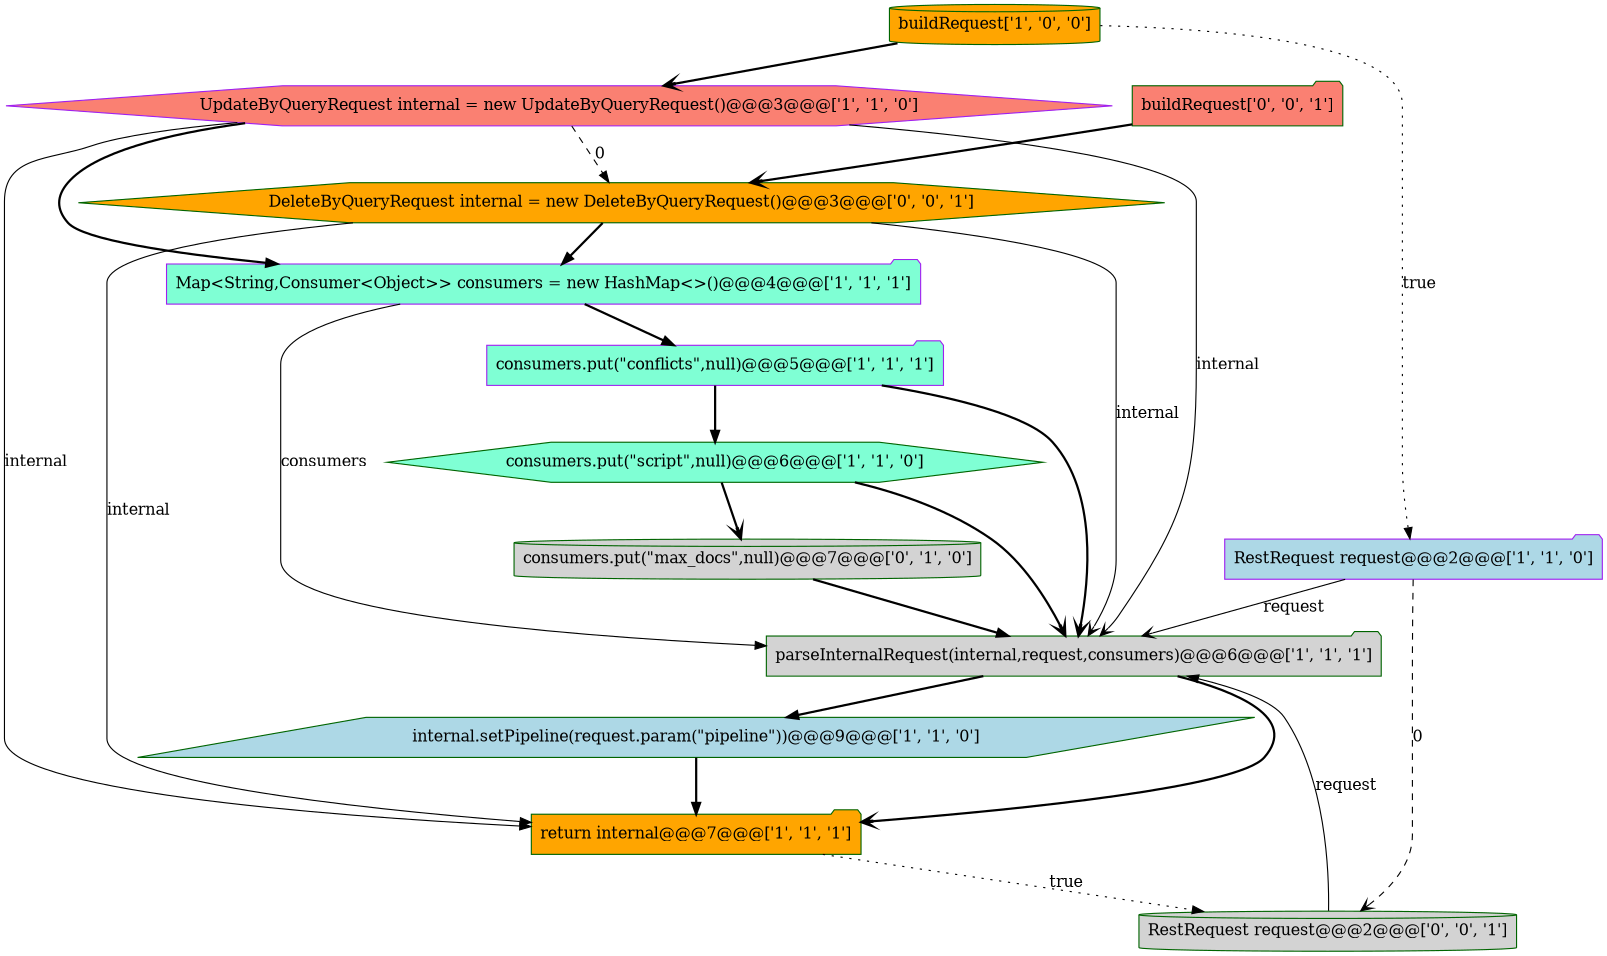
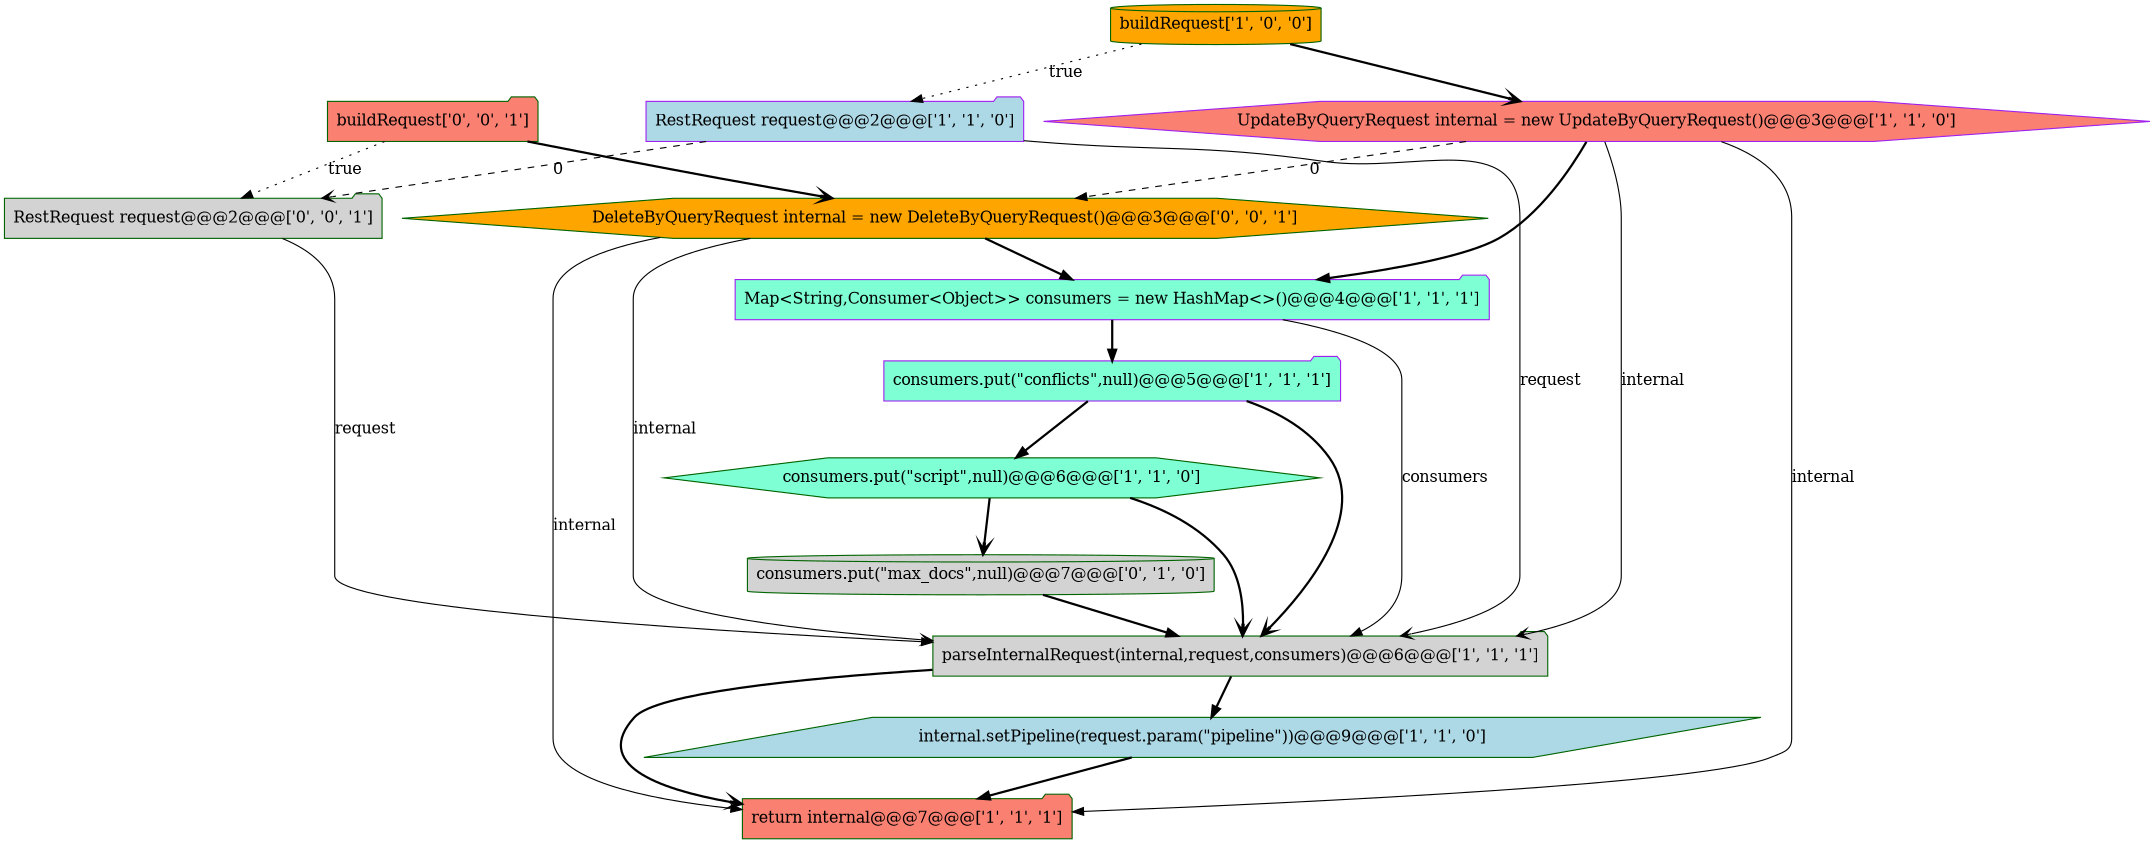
(696, 834) -> (907, 819)
(1008, 882) -> (318, 168)
(1328, 931) -> (193, 218)
